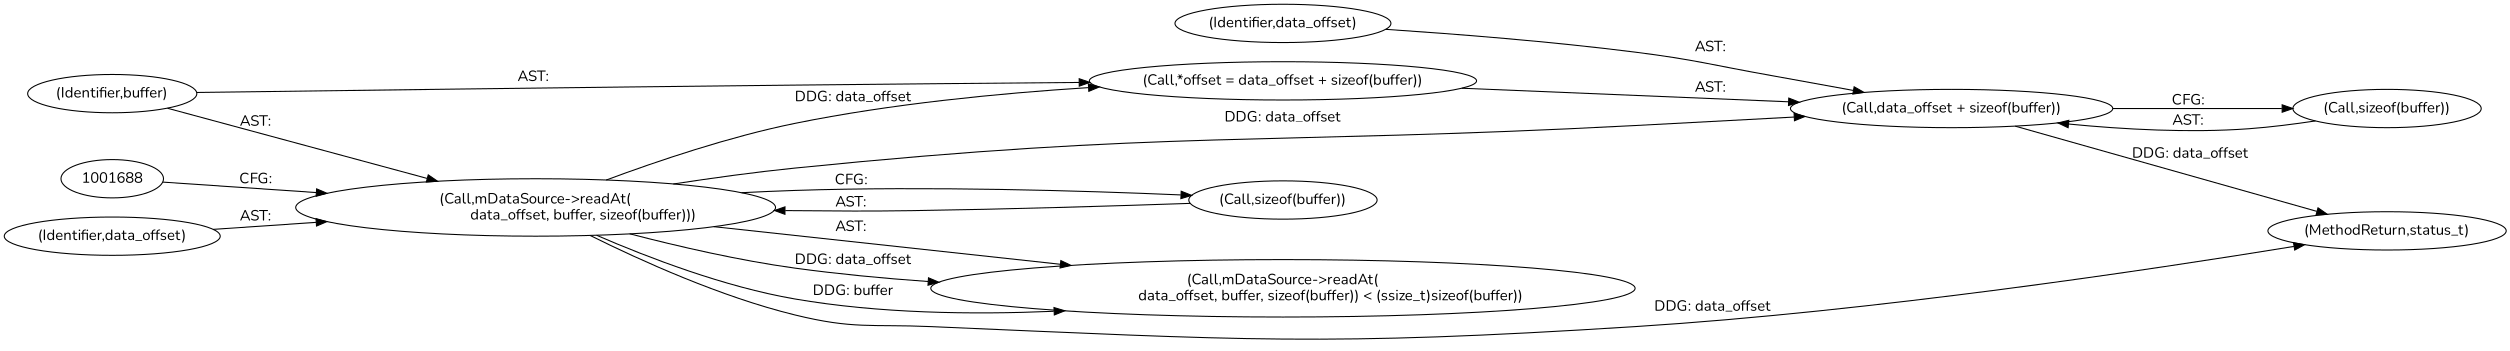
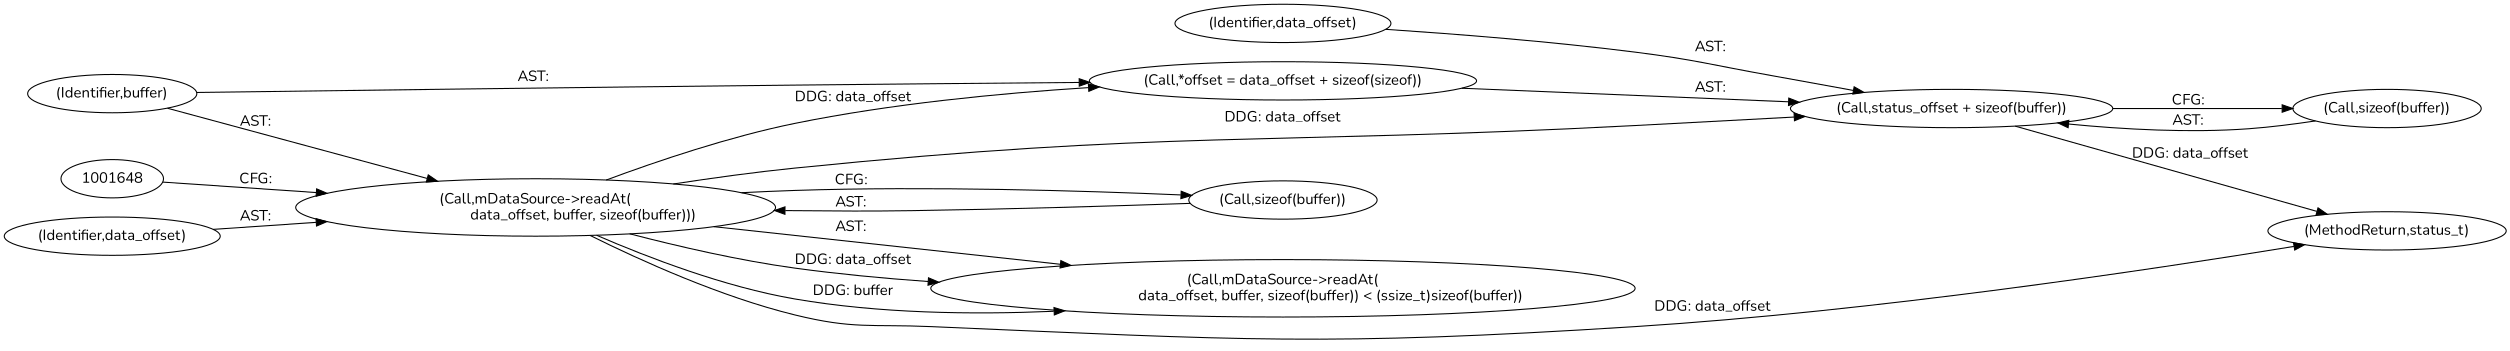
(1283, 81) -> (1283, 81)
(1952, 109) -> (1952, 109)
(112, 179) -> (112, 179)
